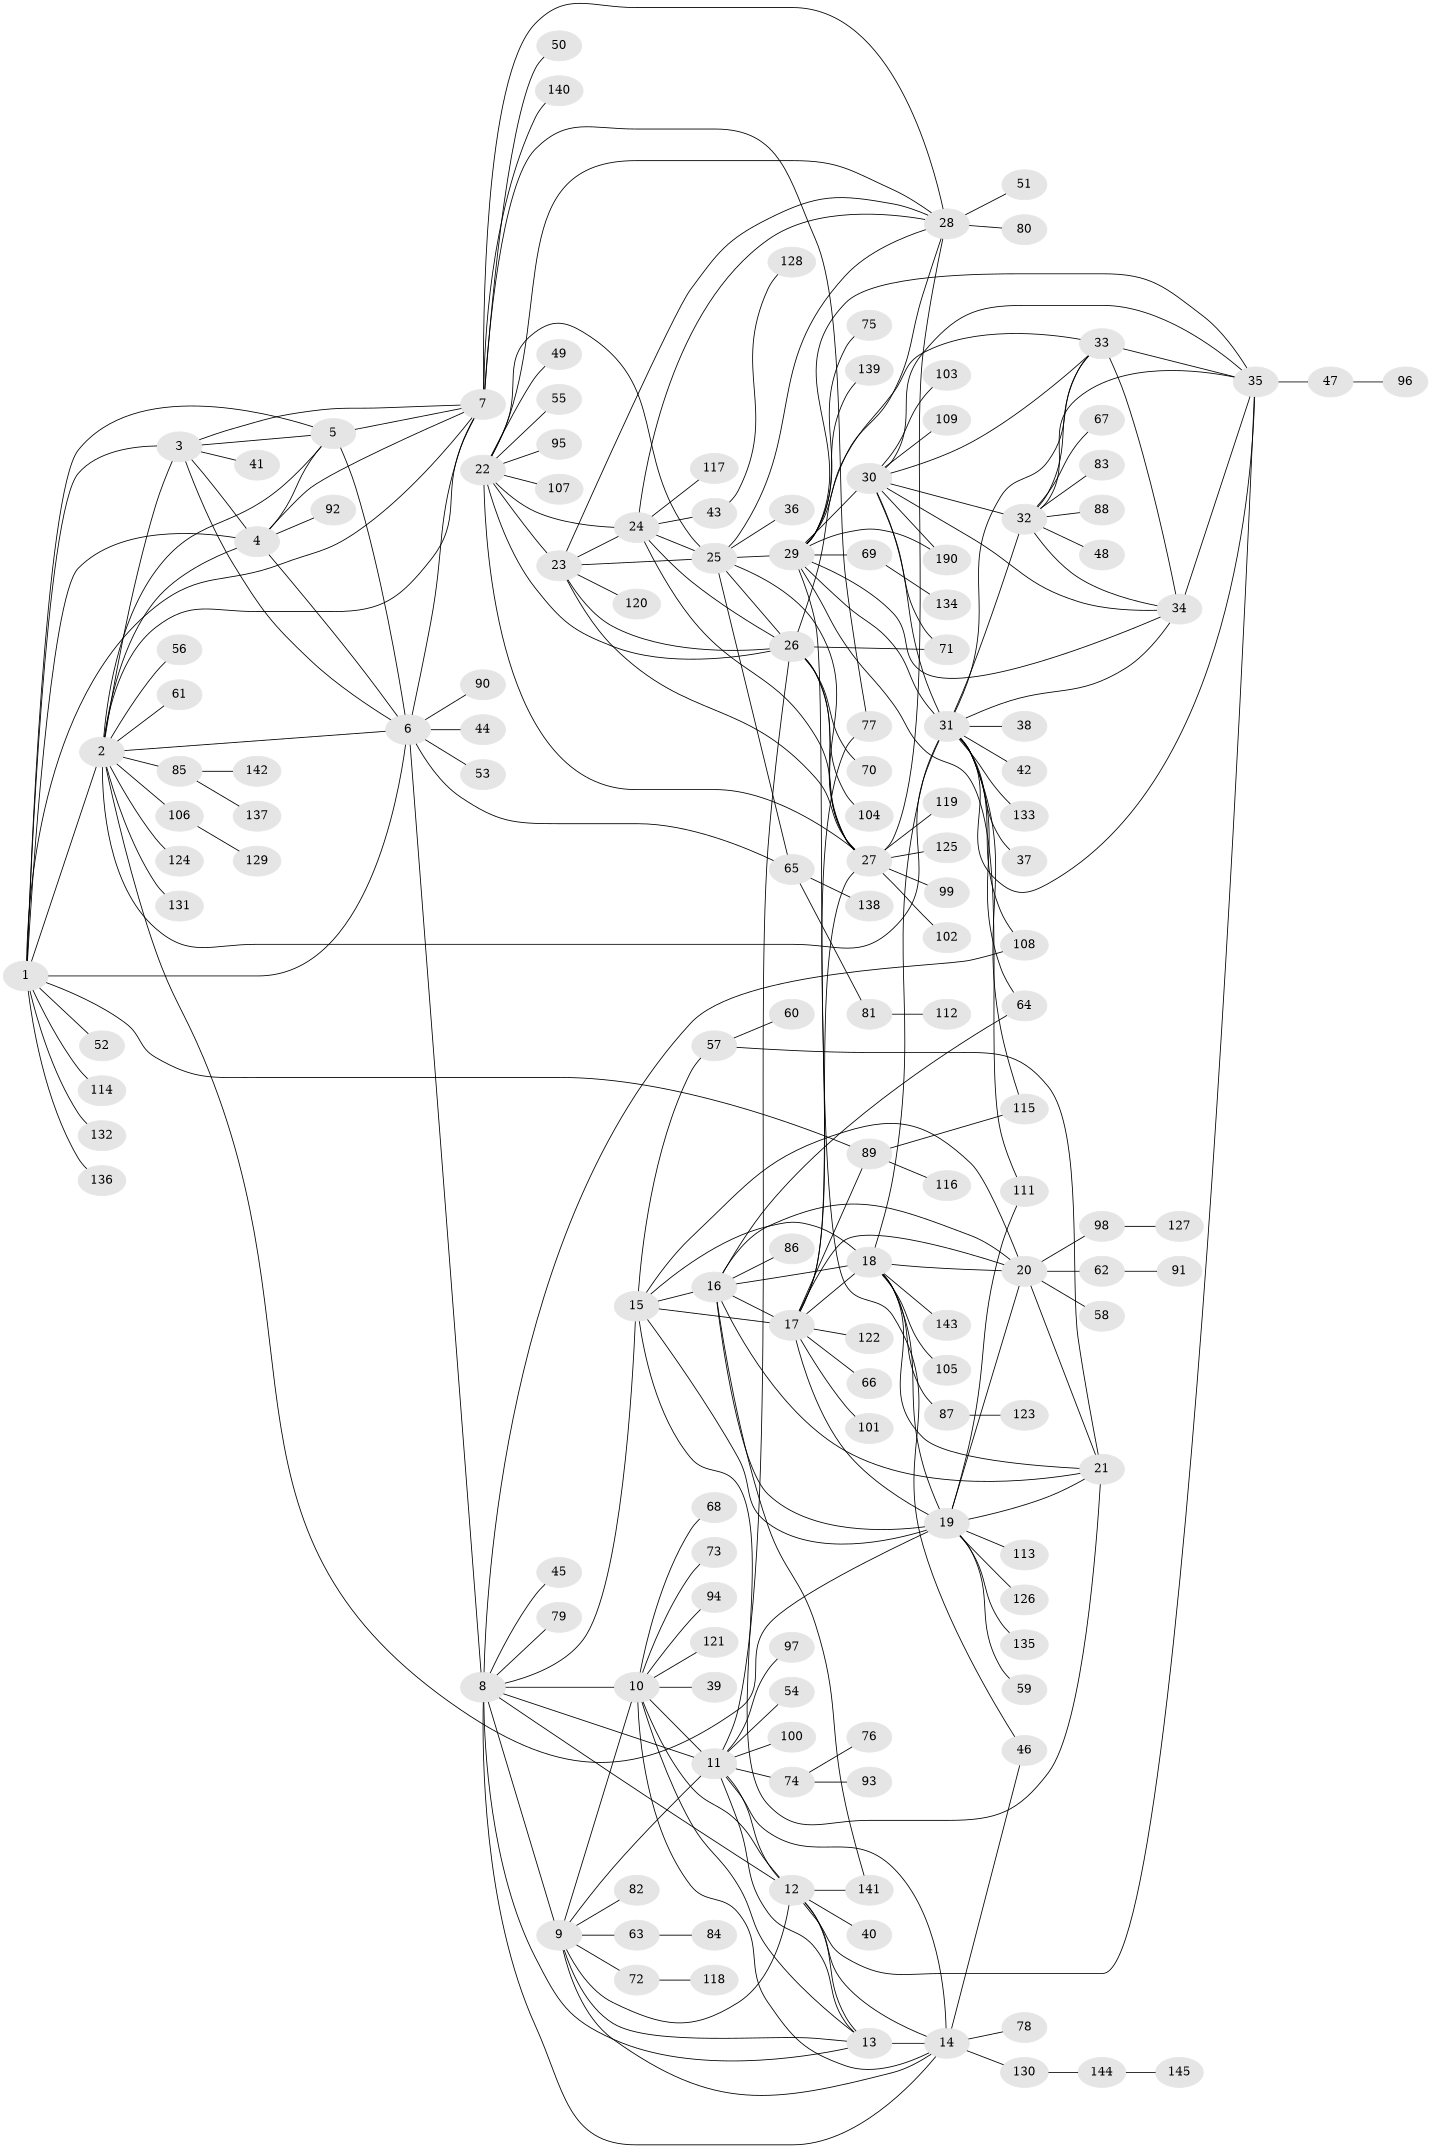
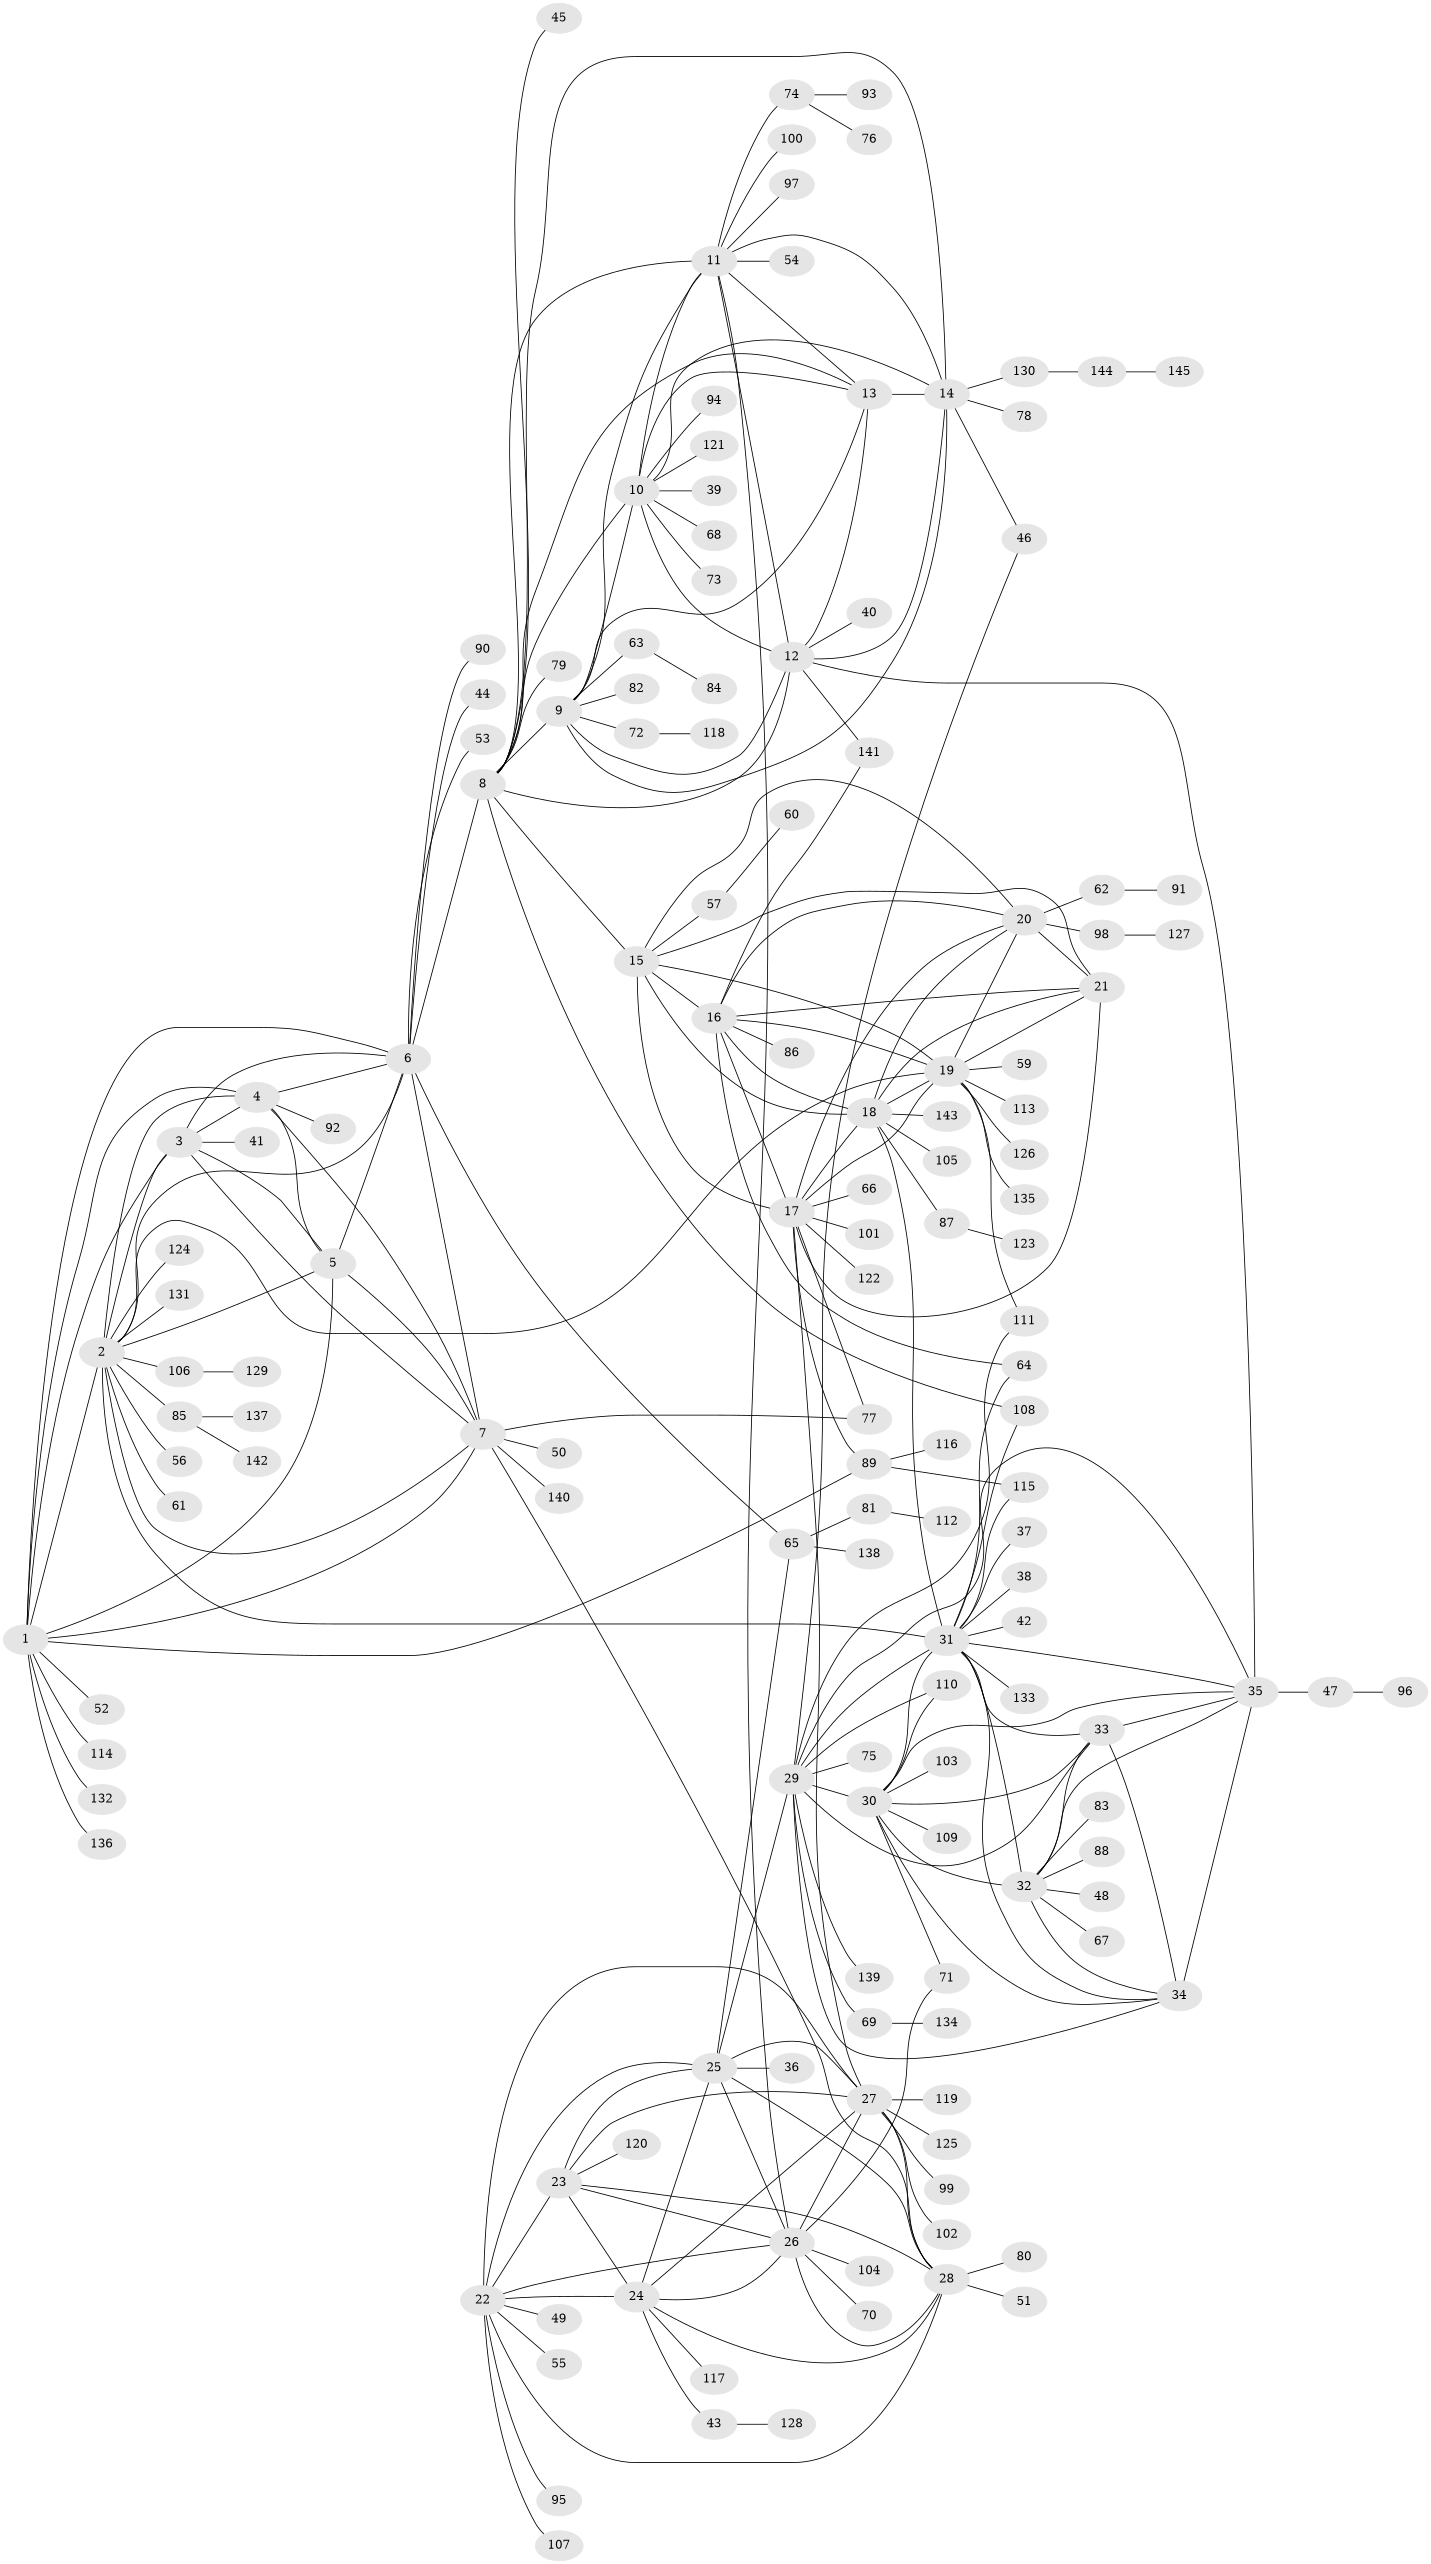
(947, 560) -> (947, 1686)
(1060, 1109) -> (1034, 1279)
(1102, 1316) -> none
